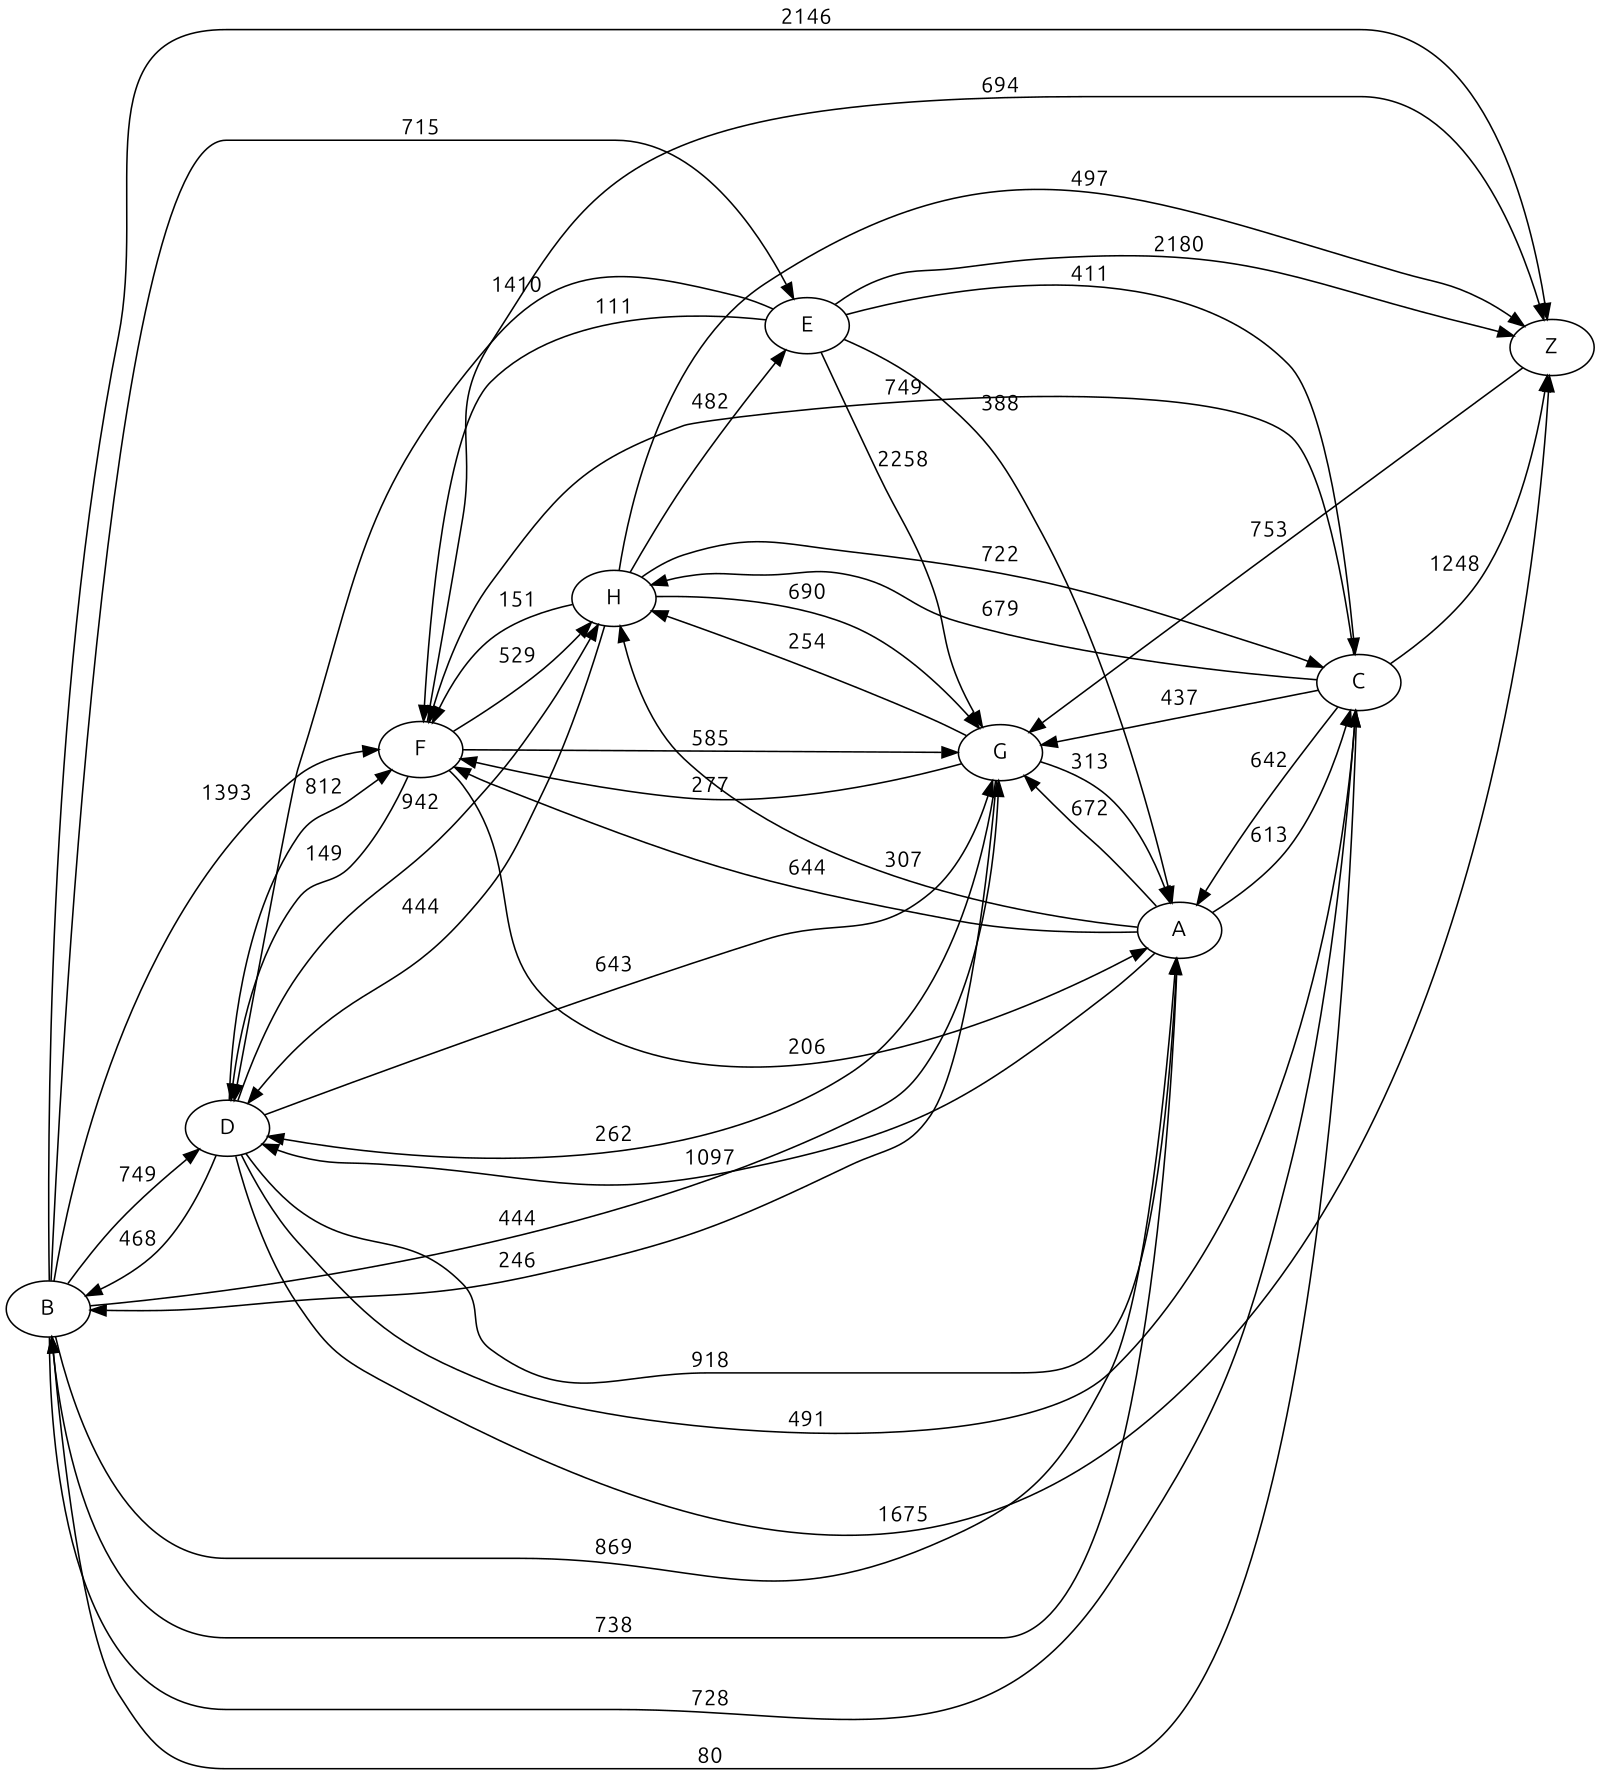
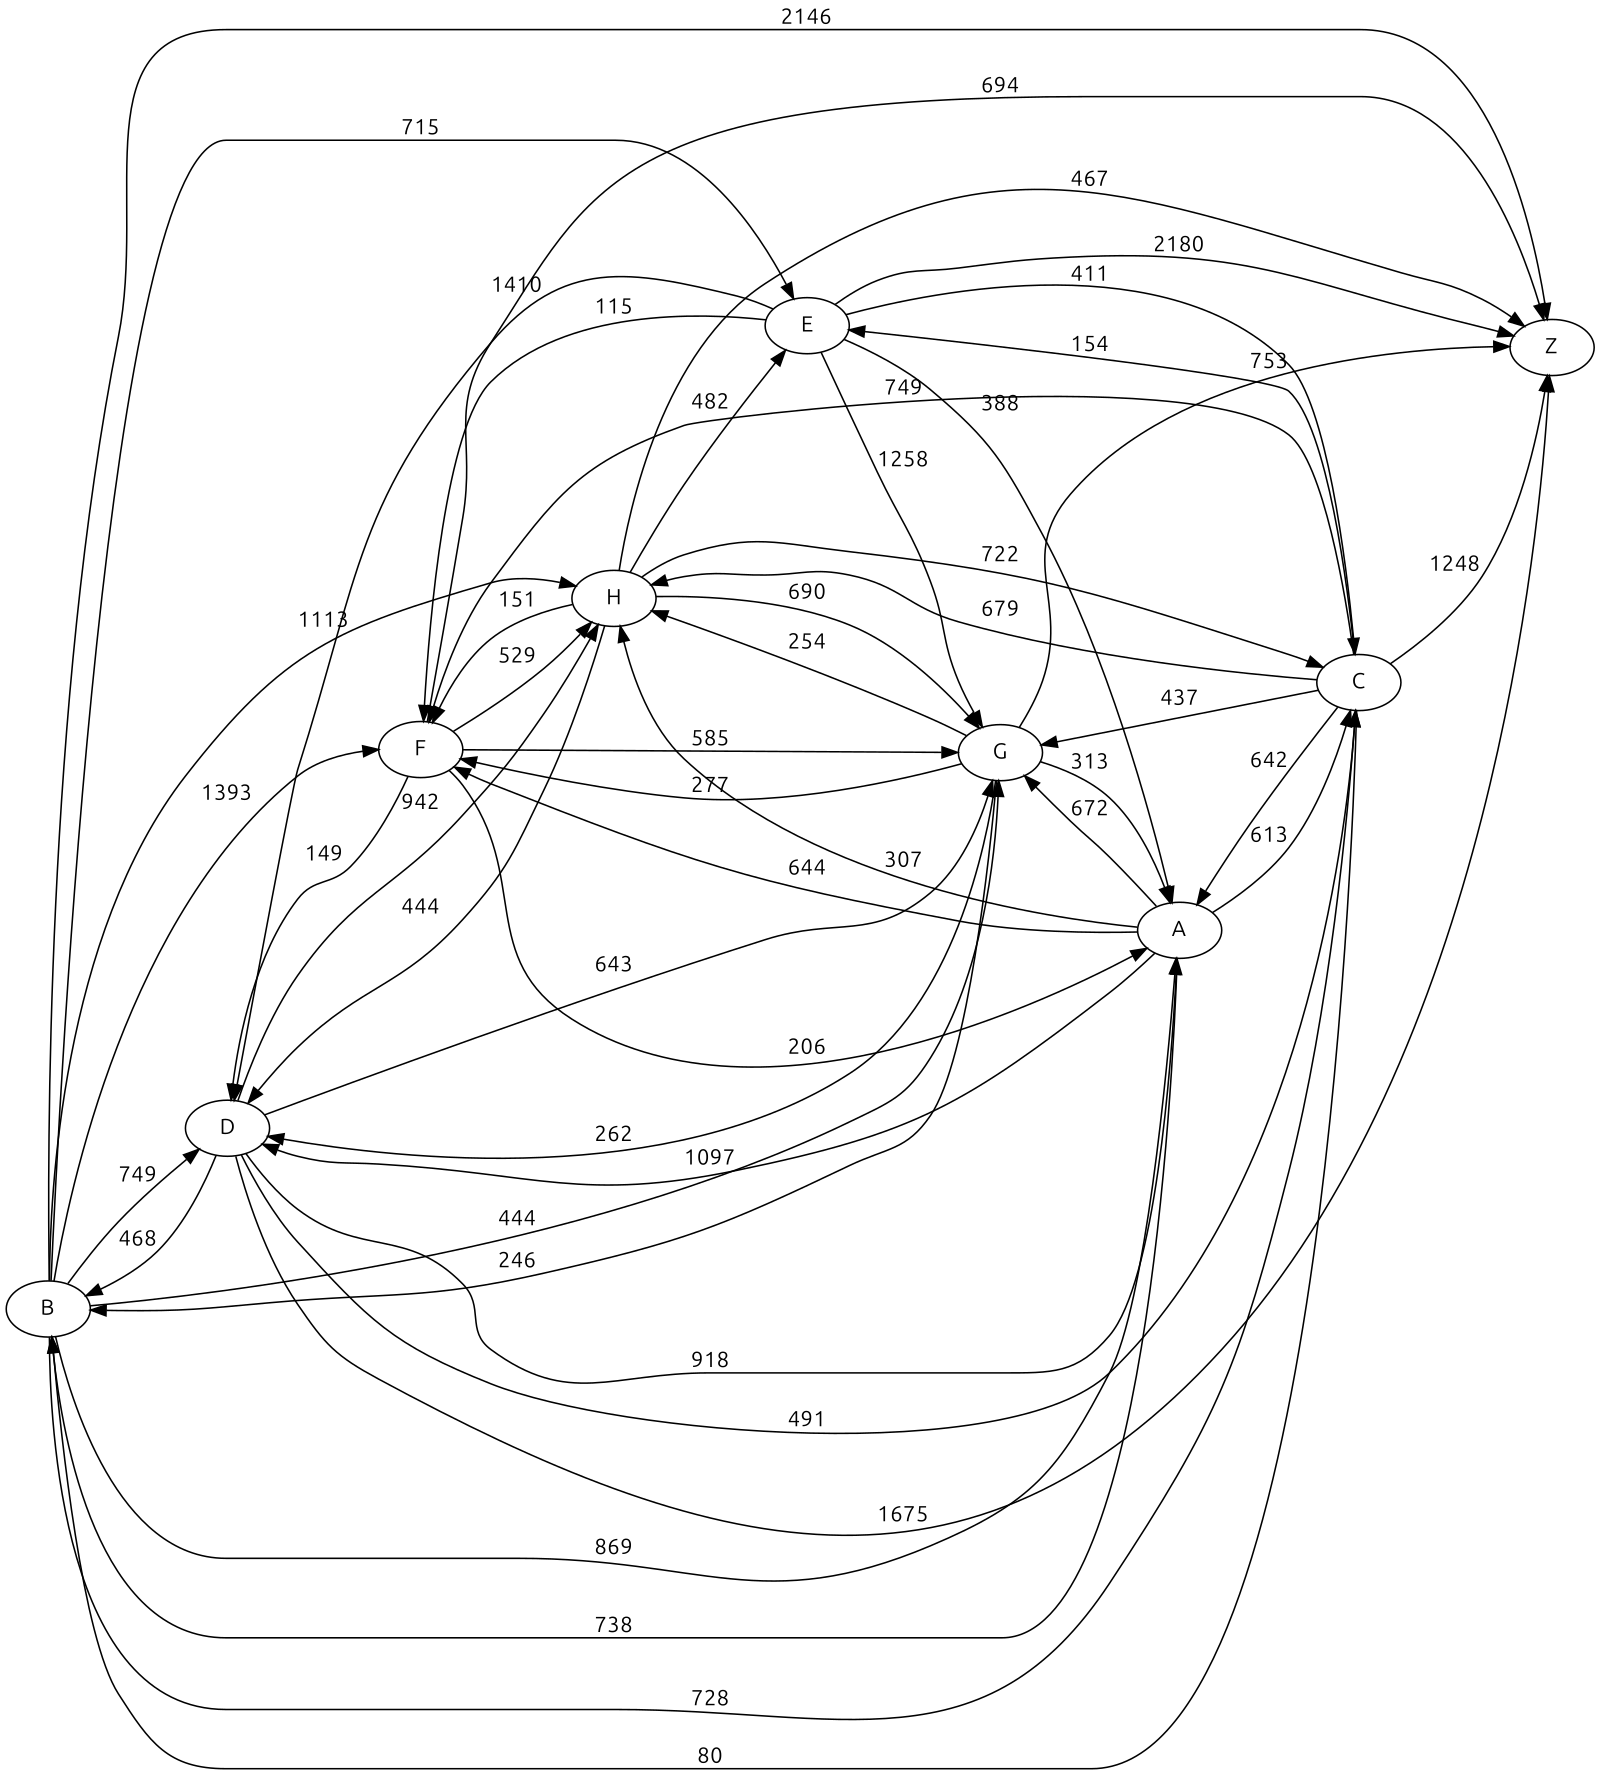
(1090, 180) -> (1090, 180)
(614, 308) -> (614, 308)
none -> (1213, 375)
(904, 460) -> (904, 460)
(1282, 545) -> (1154, 427)
none -> (161, 814)
(257, 925) -> none
